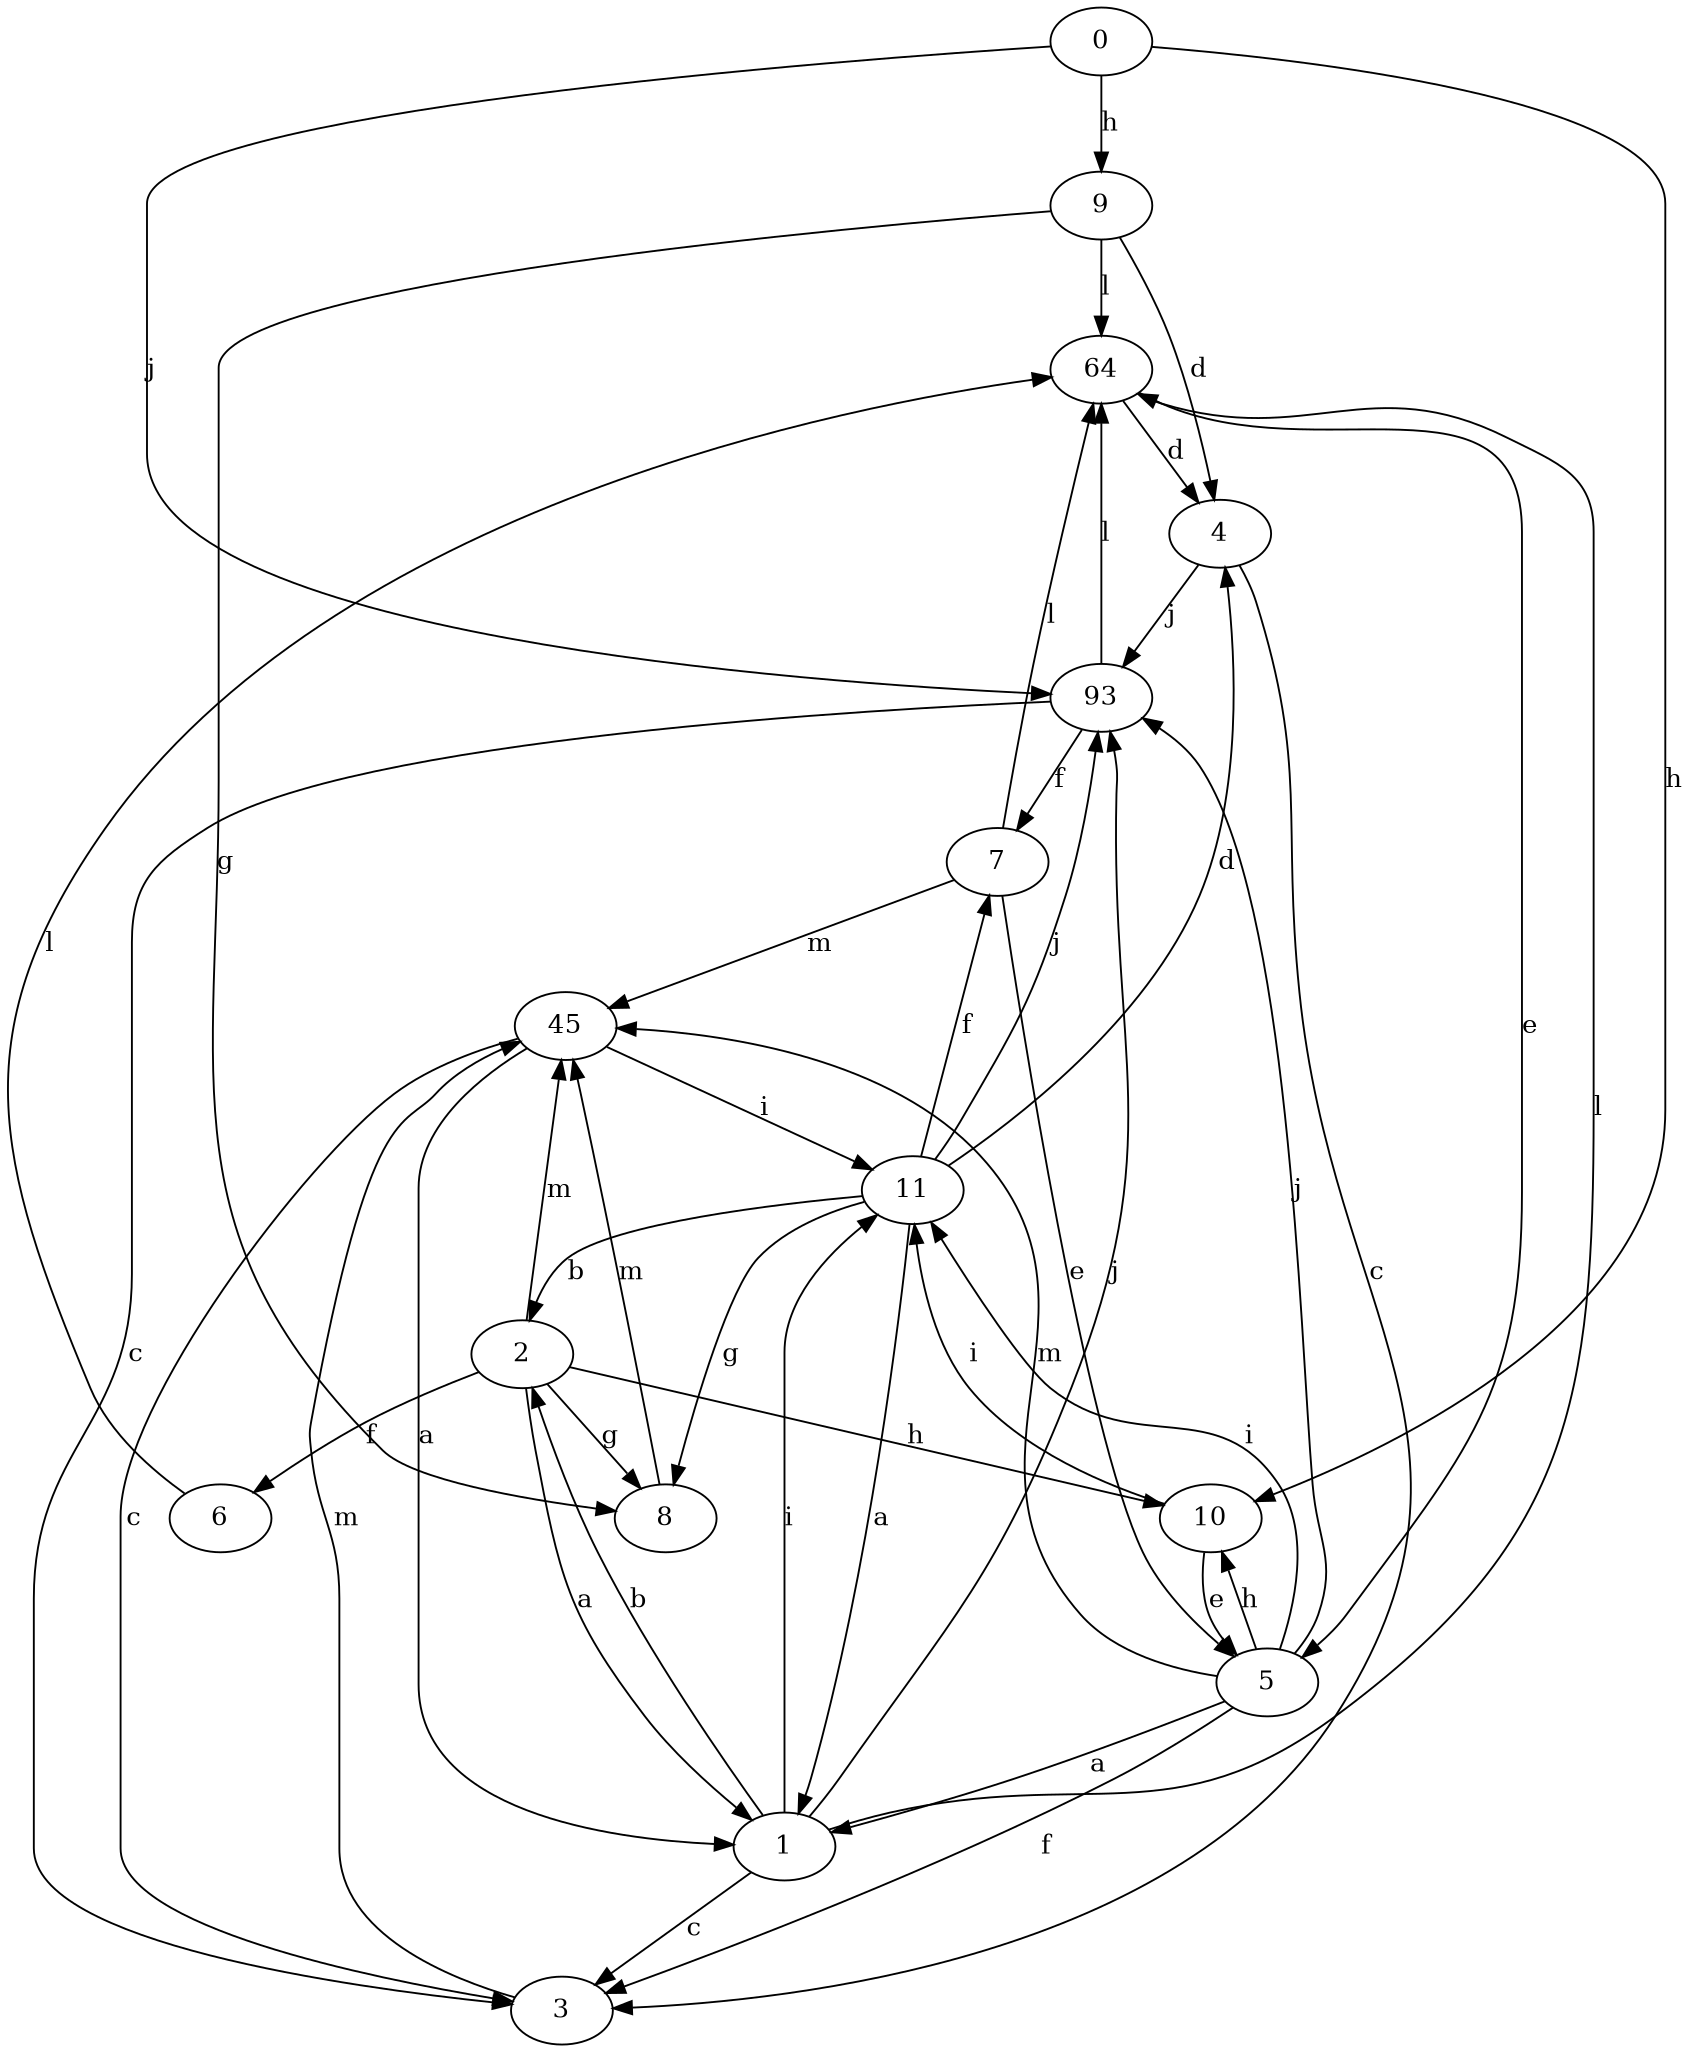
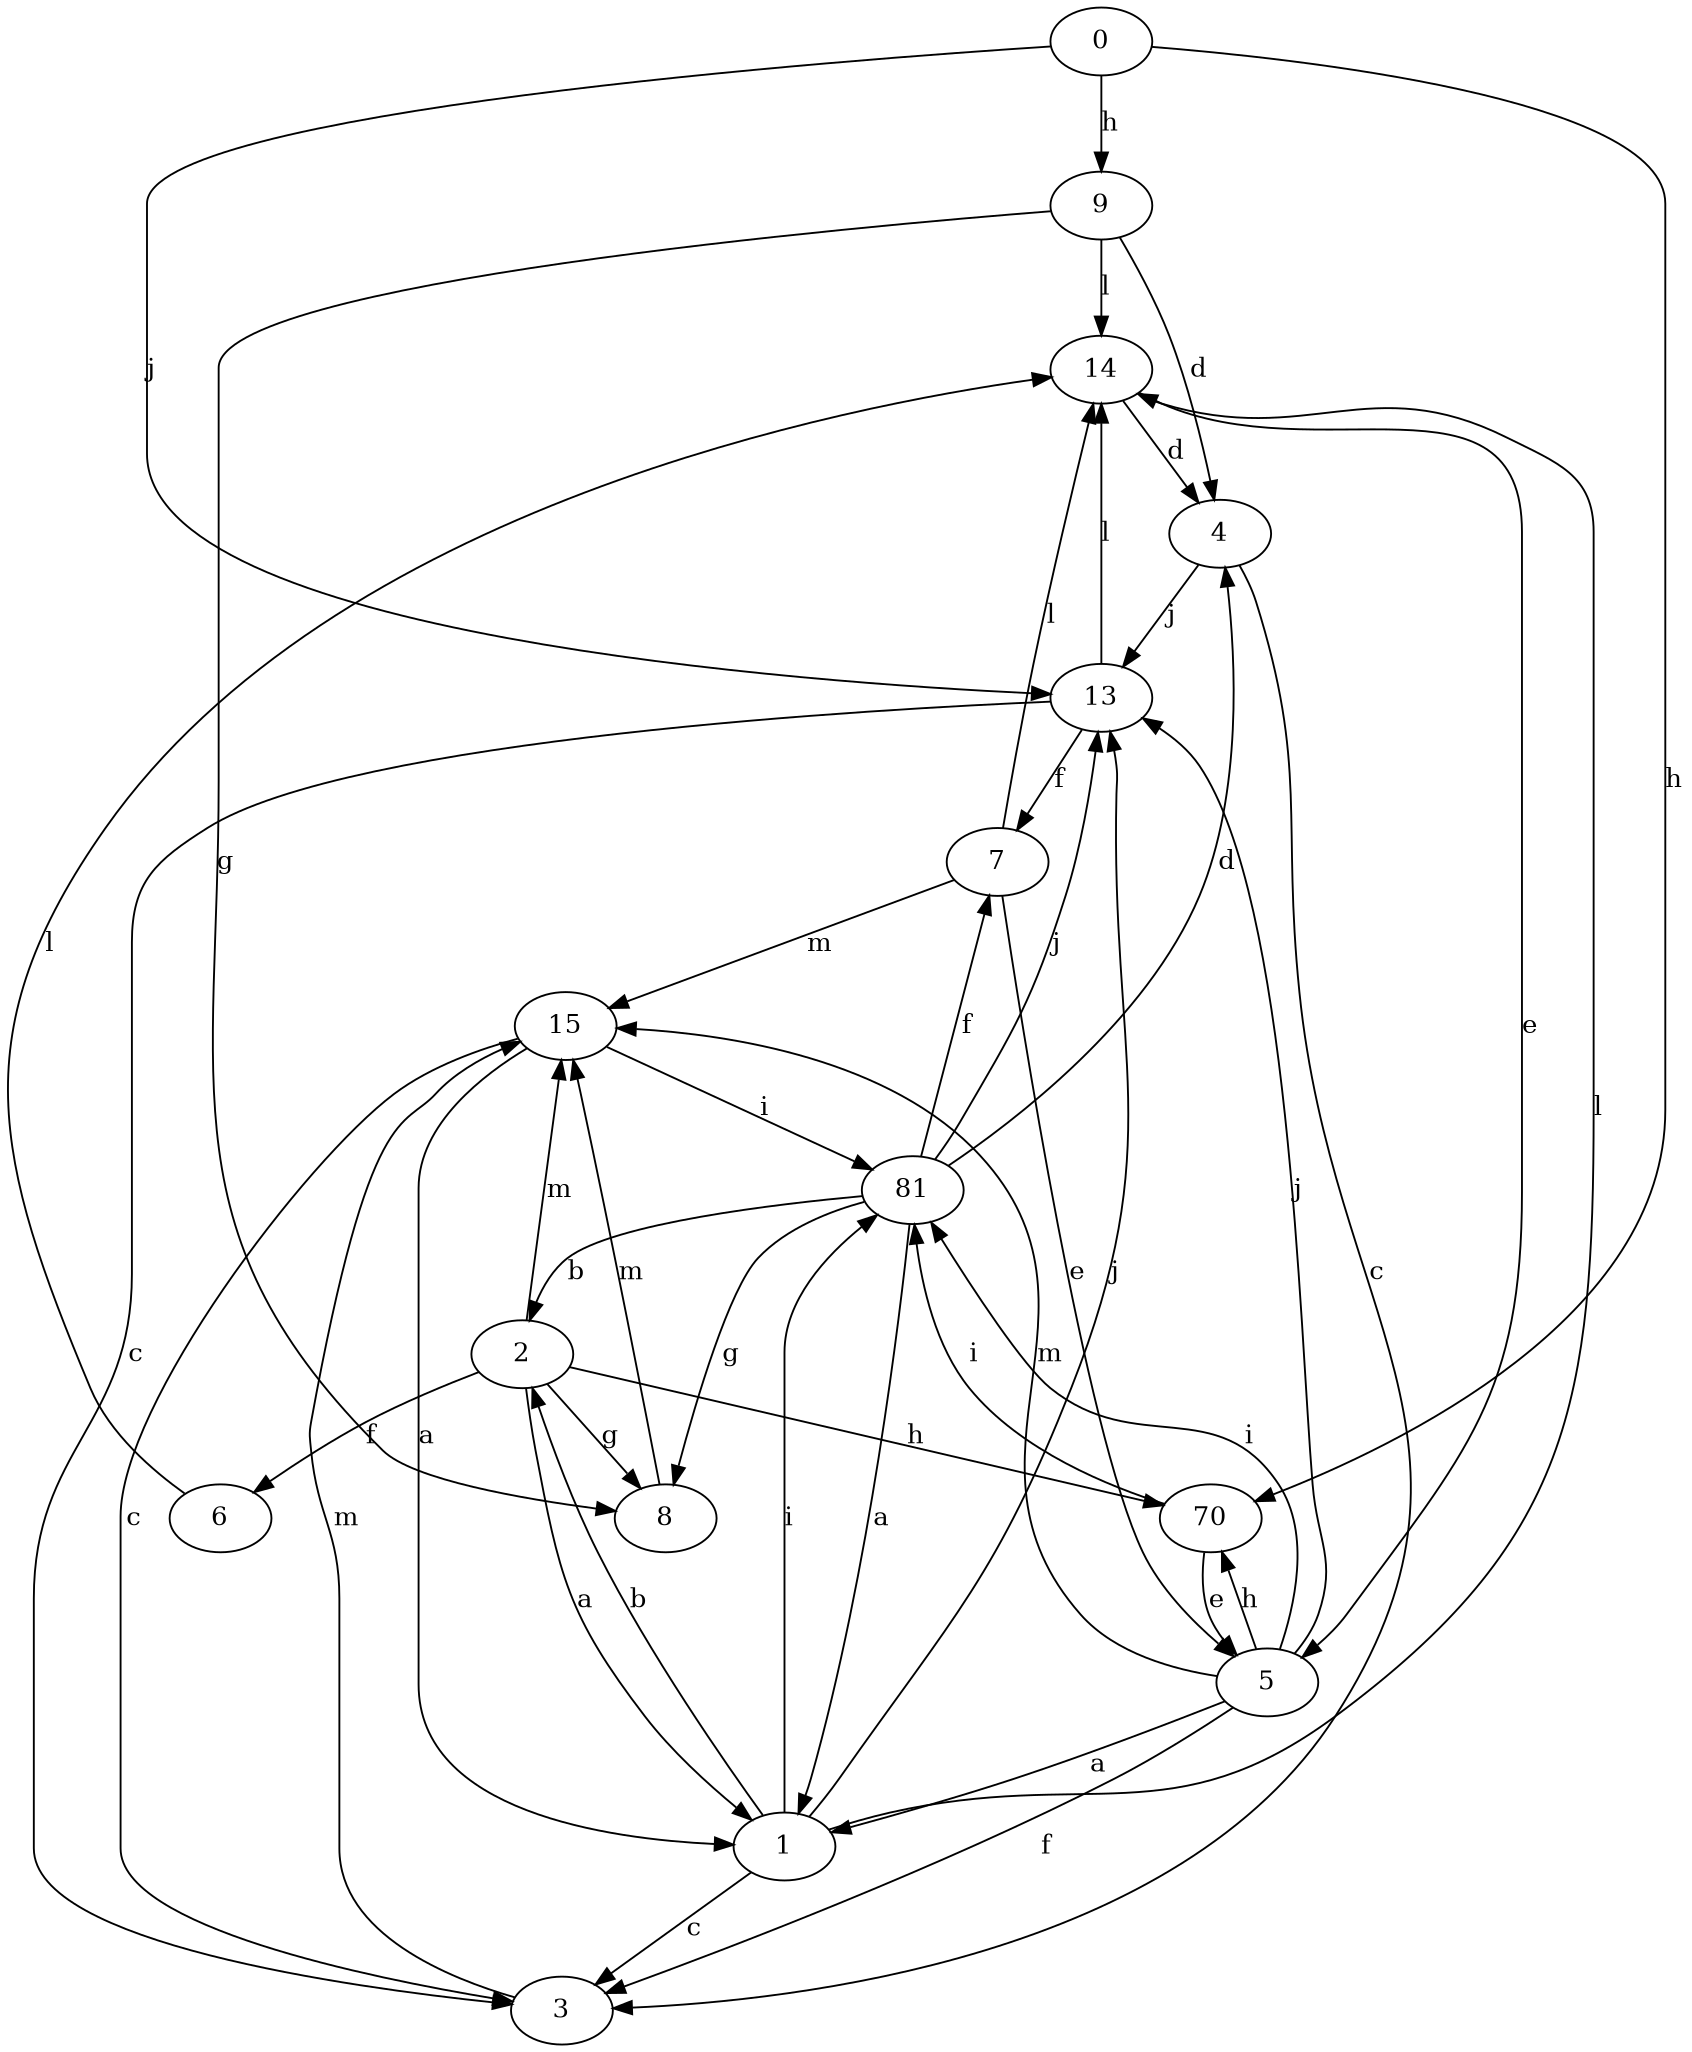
(1101, 370) -> (1101, 370)
(1101, 698) -> (1101, 698)
(566, 1026) -> (566, 1026)
(913, 1190) -> (913, 1190)
(1211, 1518) -> (1211, 1518)
